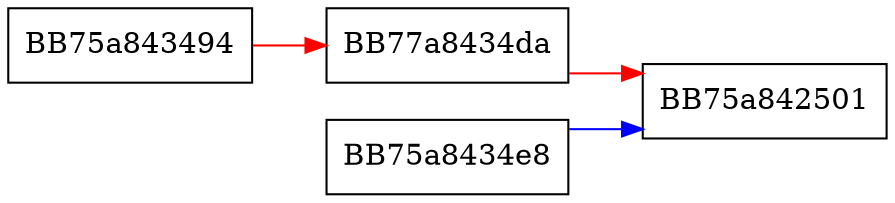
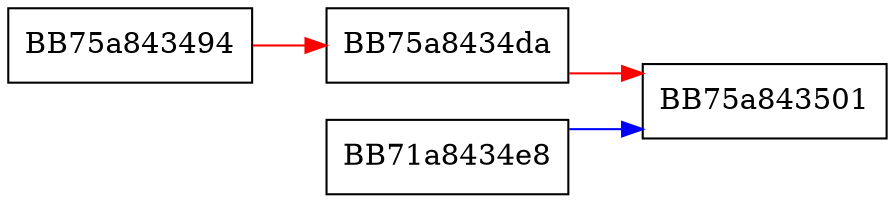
(447, 45) -> (447, 45)
(765, 101) -> (765, 101)
(447, 157) -> (447, 157)
